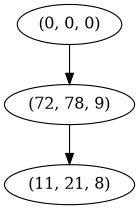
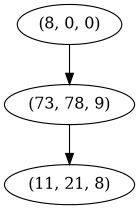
(70, 24) -> (70, 24)
(70, 105) -> (70, 105)
